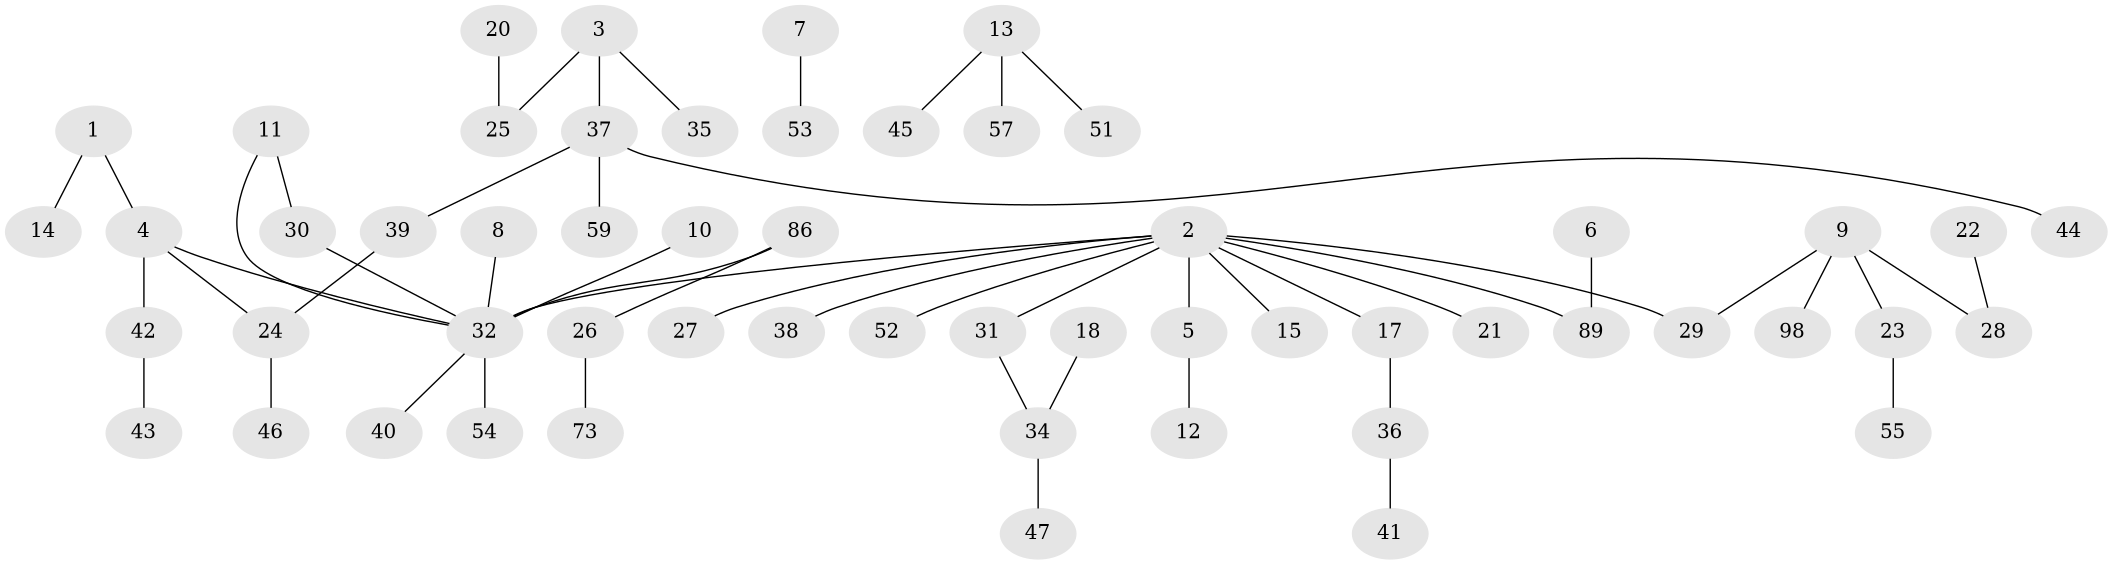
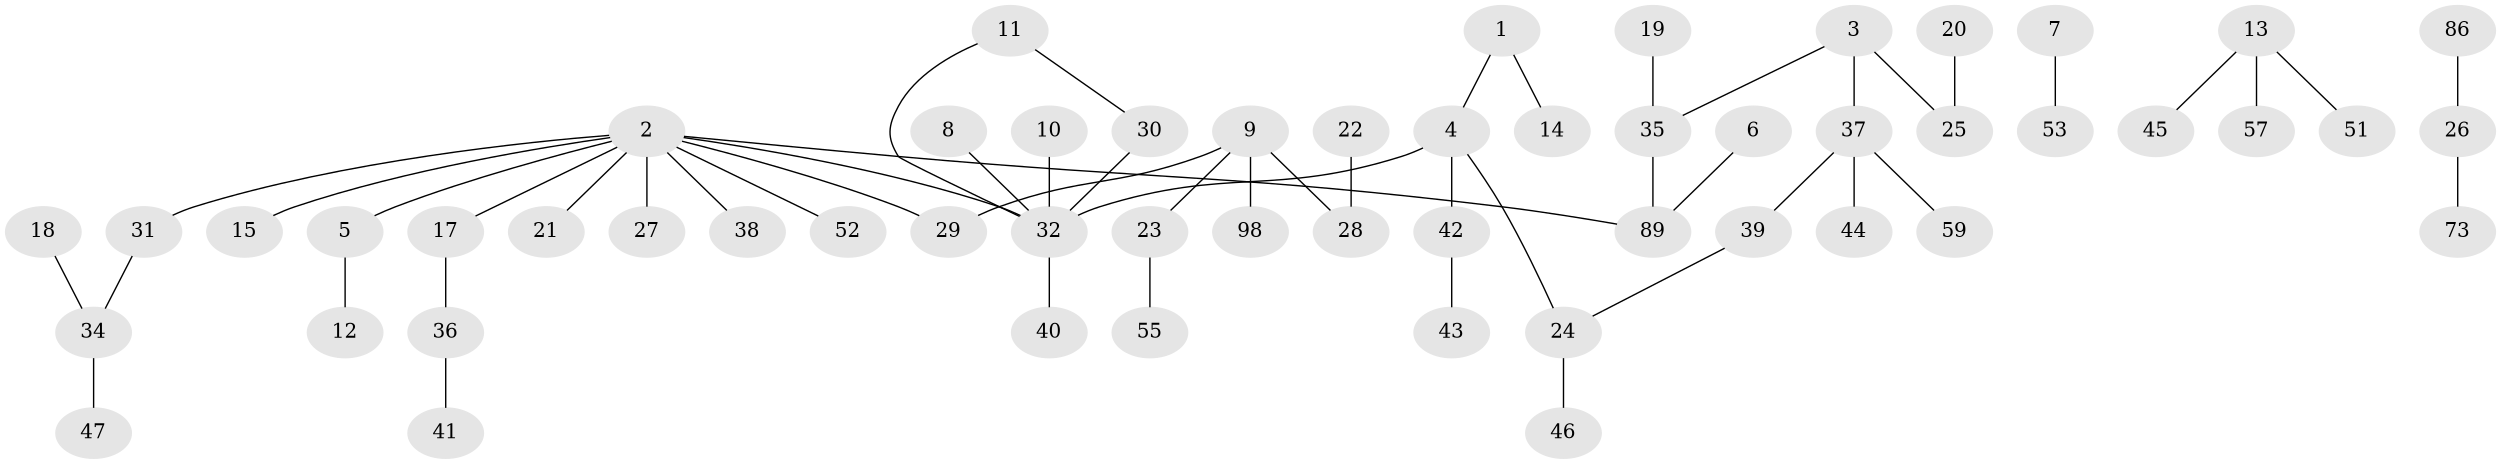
none -> (1653, 31)
none -> (1653, 182)
(643, 282) -> none
(485, 433) -> none
